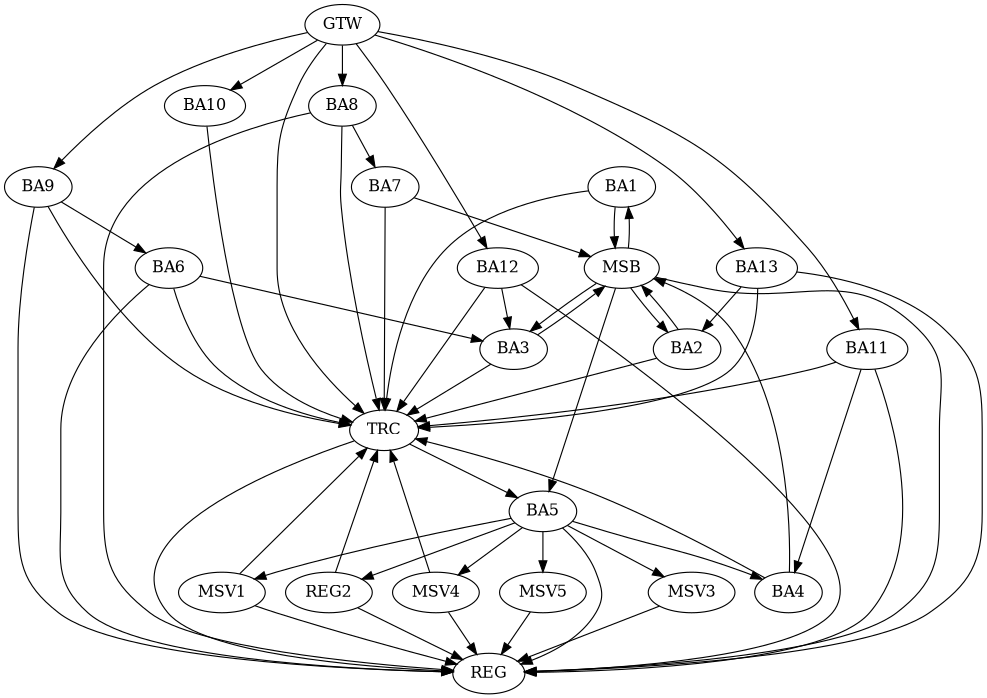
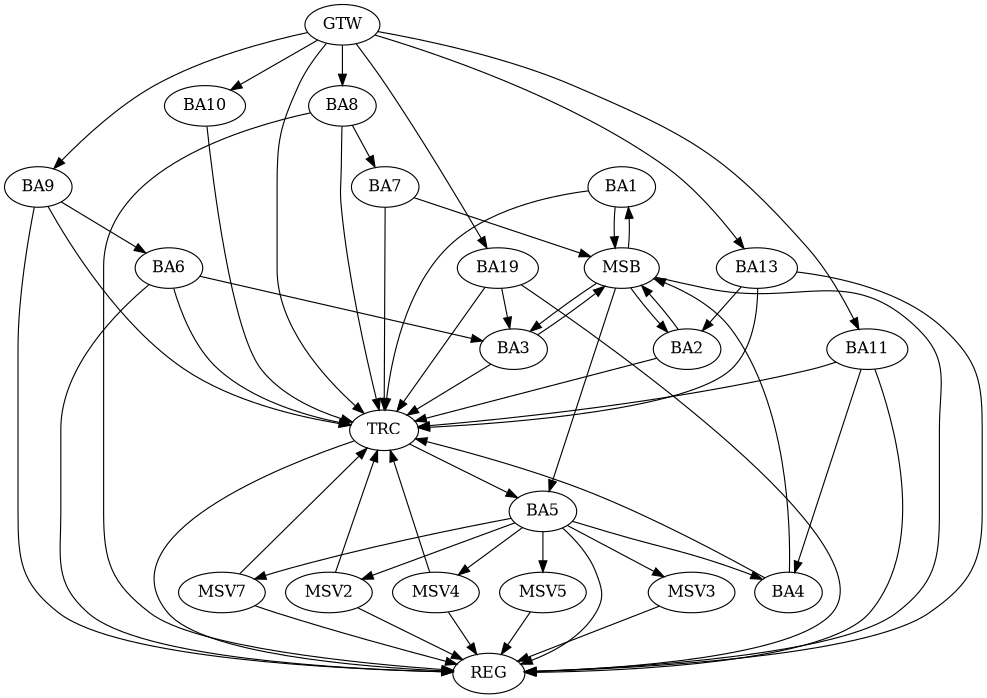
(498, 268) -> (498, 268)
(222, 592) -> (222, 592)
(329, 592) -> (329, 592)
